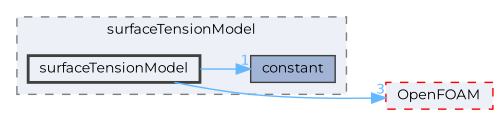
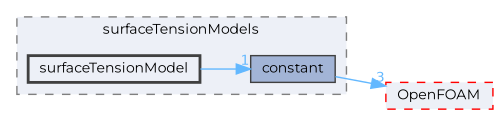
(182, 30) -> (182, 30)
(272, 96) -> (355, 80)
